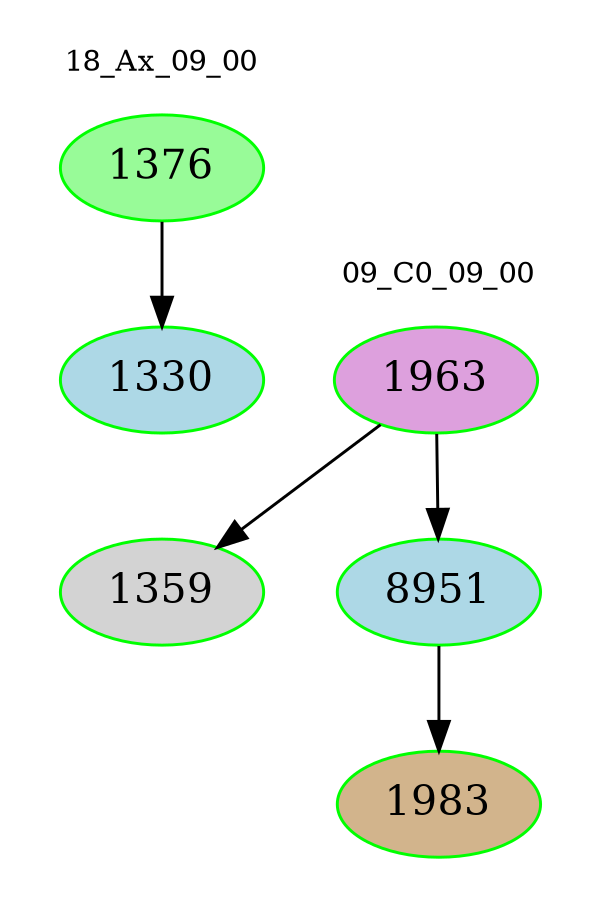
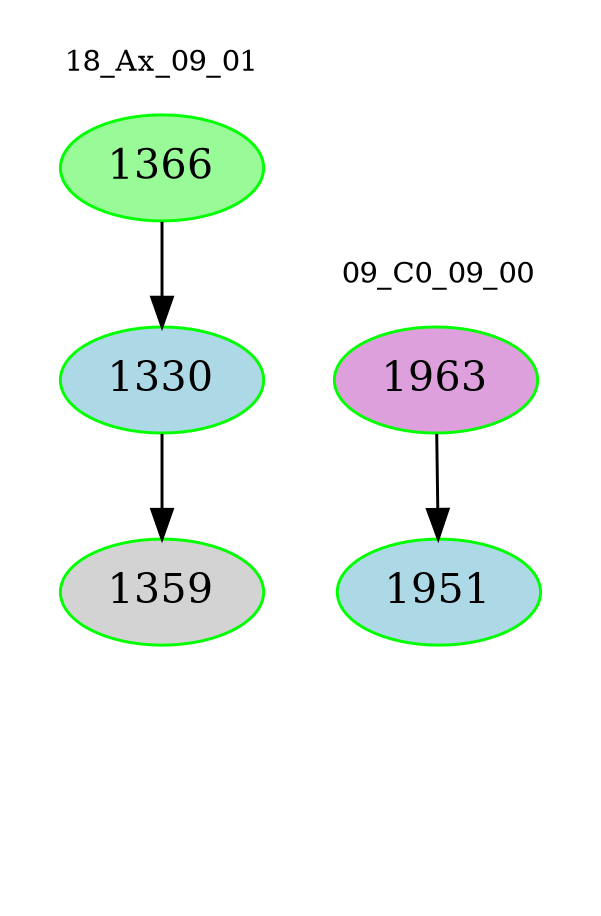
(162, 63) -> (162, 63)
(162, 168) -> (162, 168)
(332, 461) -> (162, 472)
(439, 592) -> (439, 592)
(439, 804) -> none
